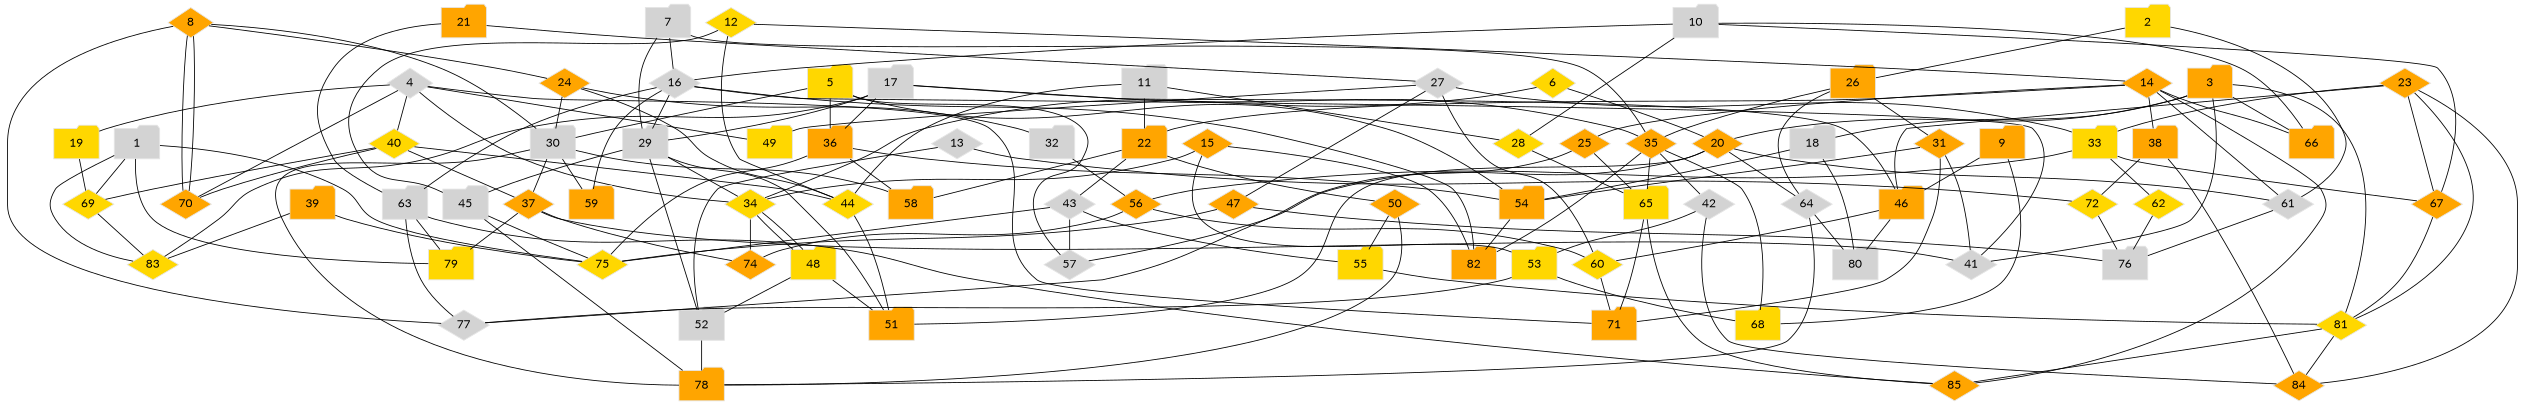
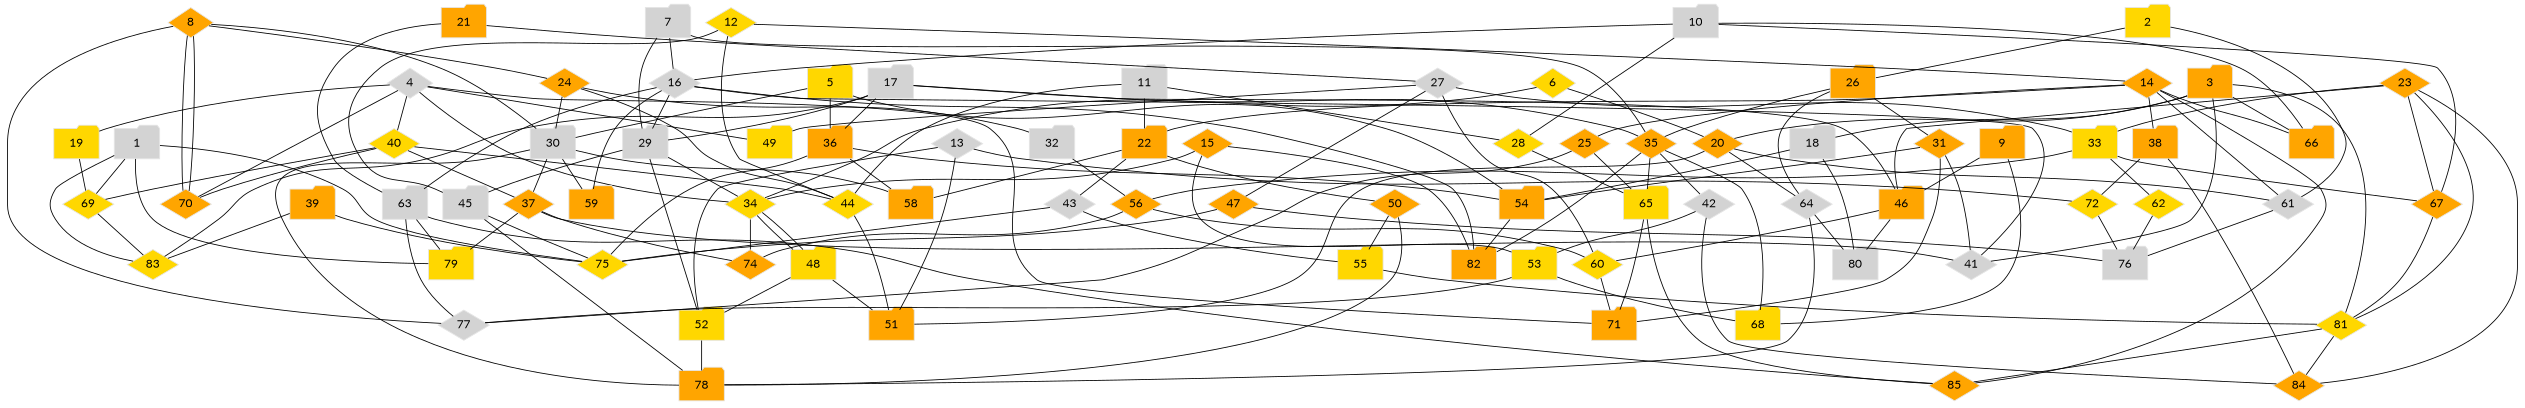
(797, 202) -> (938, 229)
(1070, 265) -> none
(702, 325) -> (702, 325)
